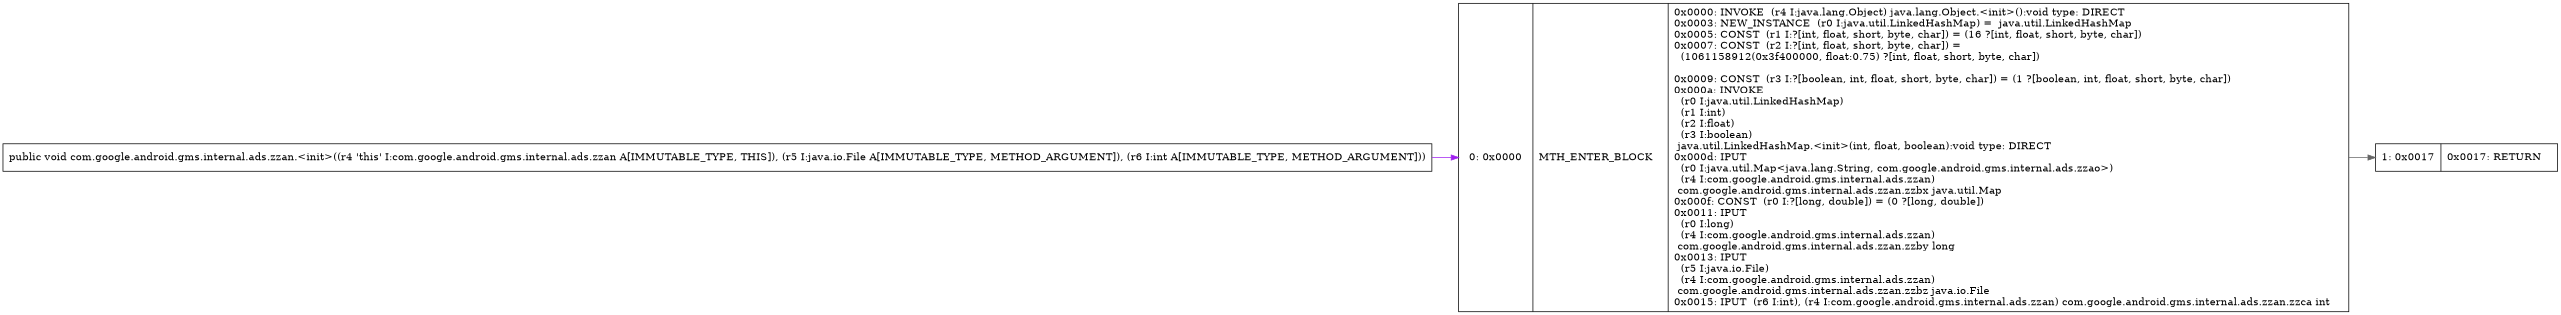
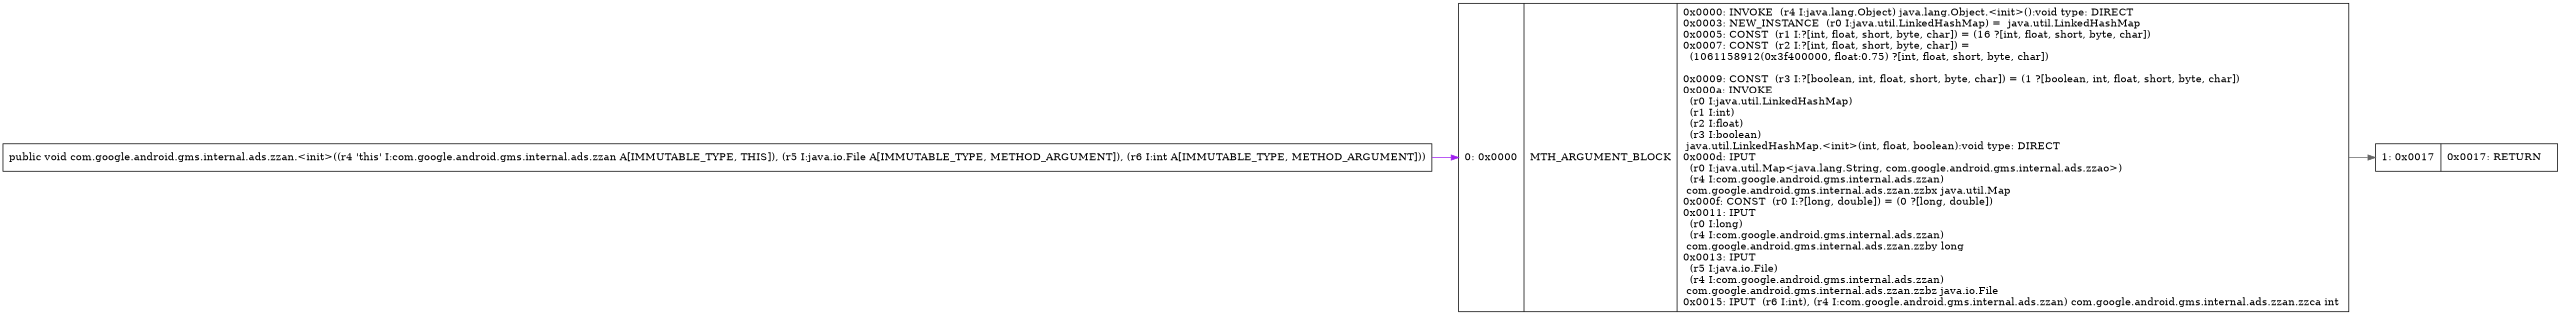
(1596, 157) -> (1601, 157)
